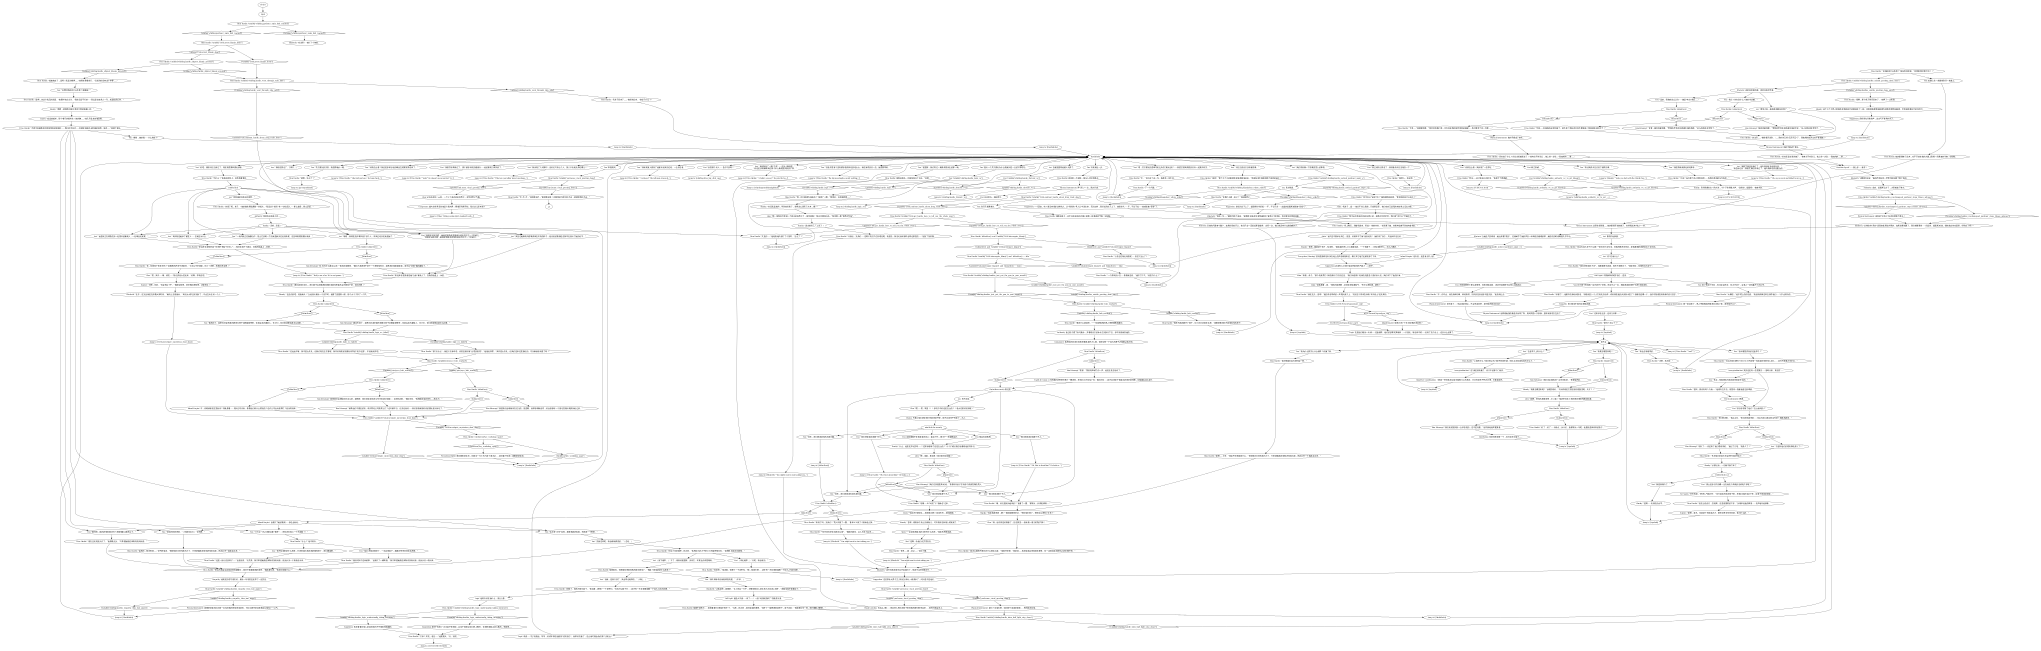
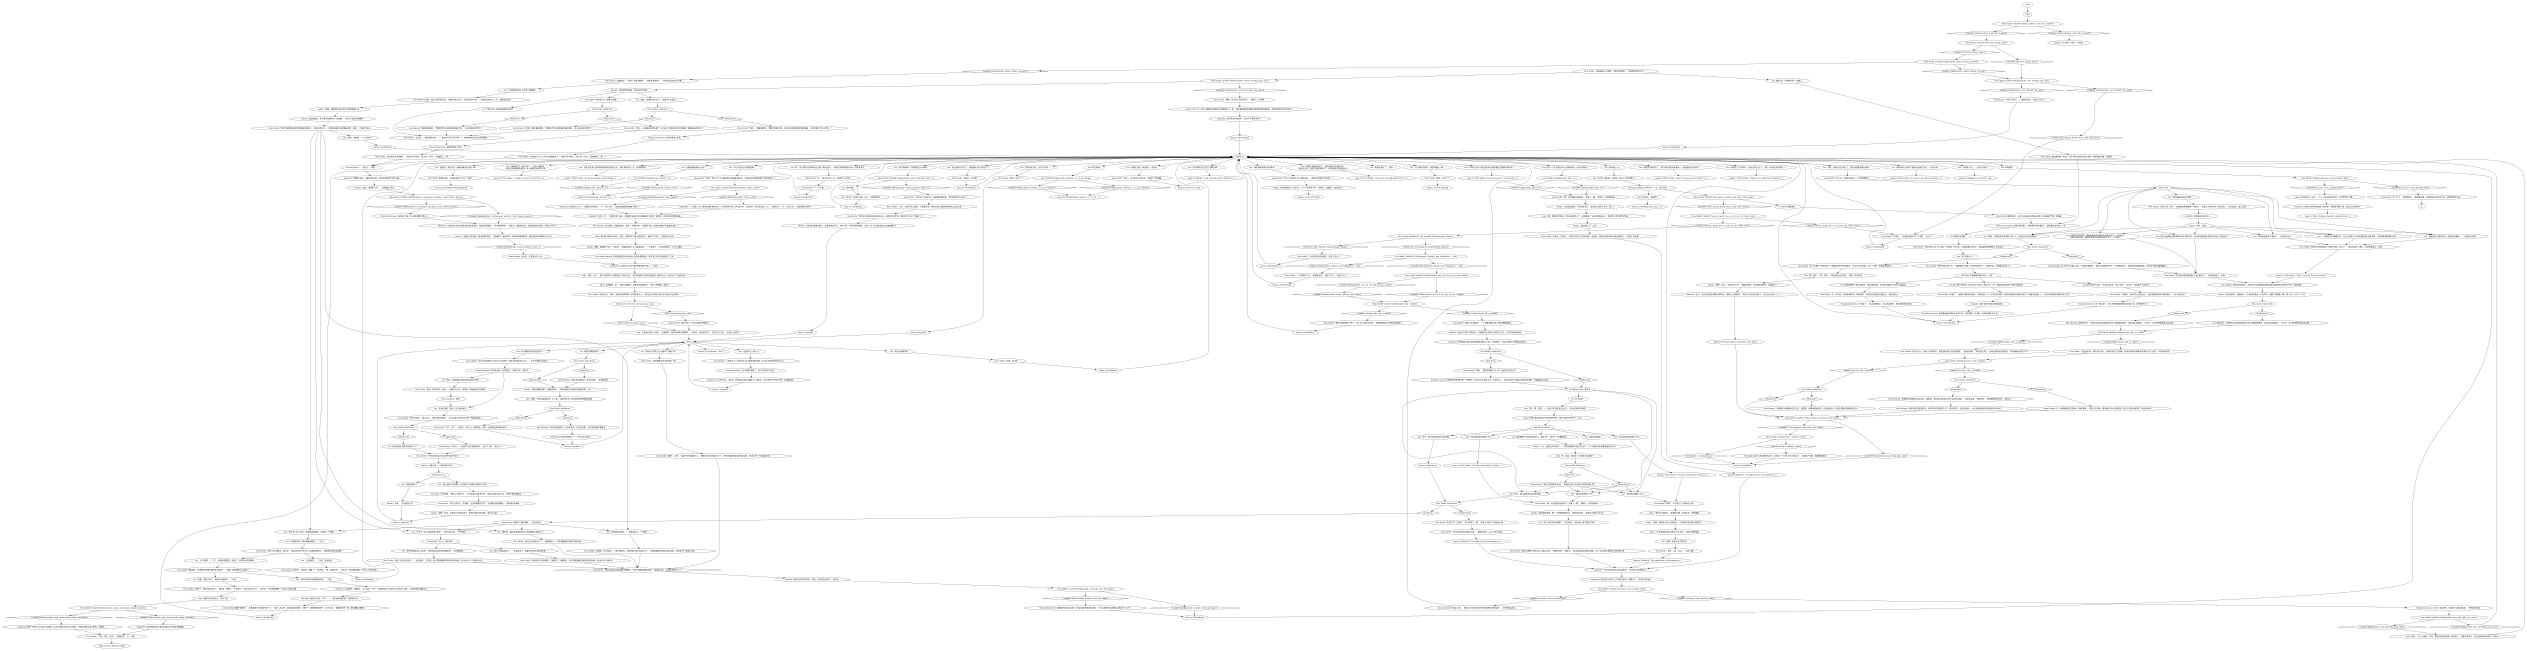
none -> (1143, 161)
